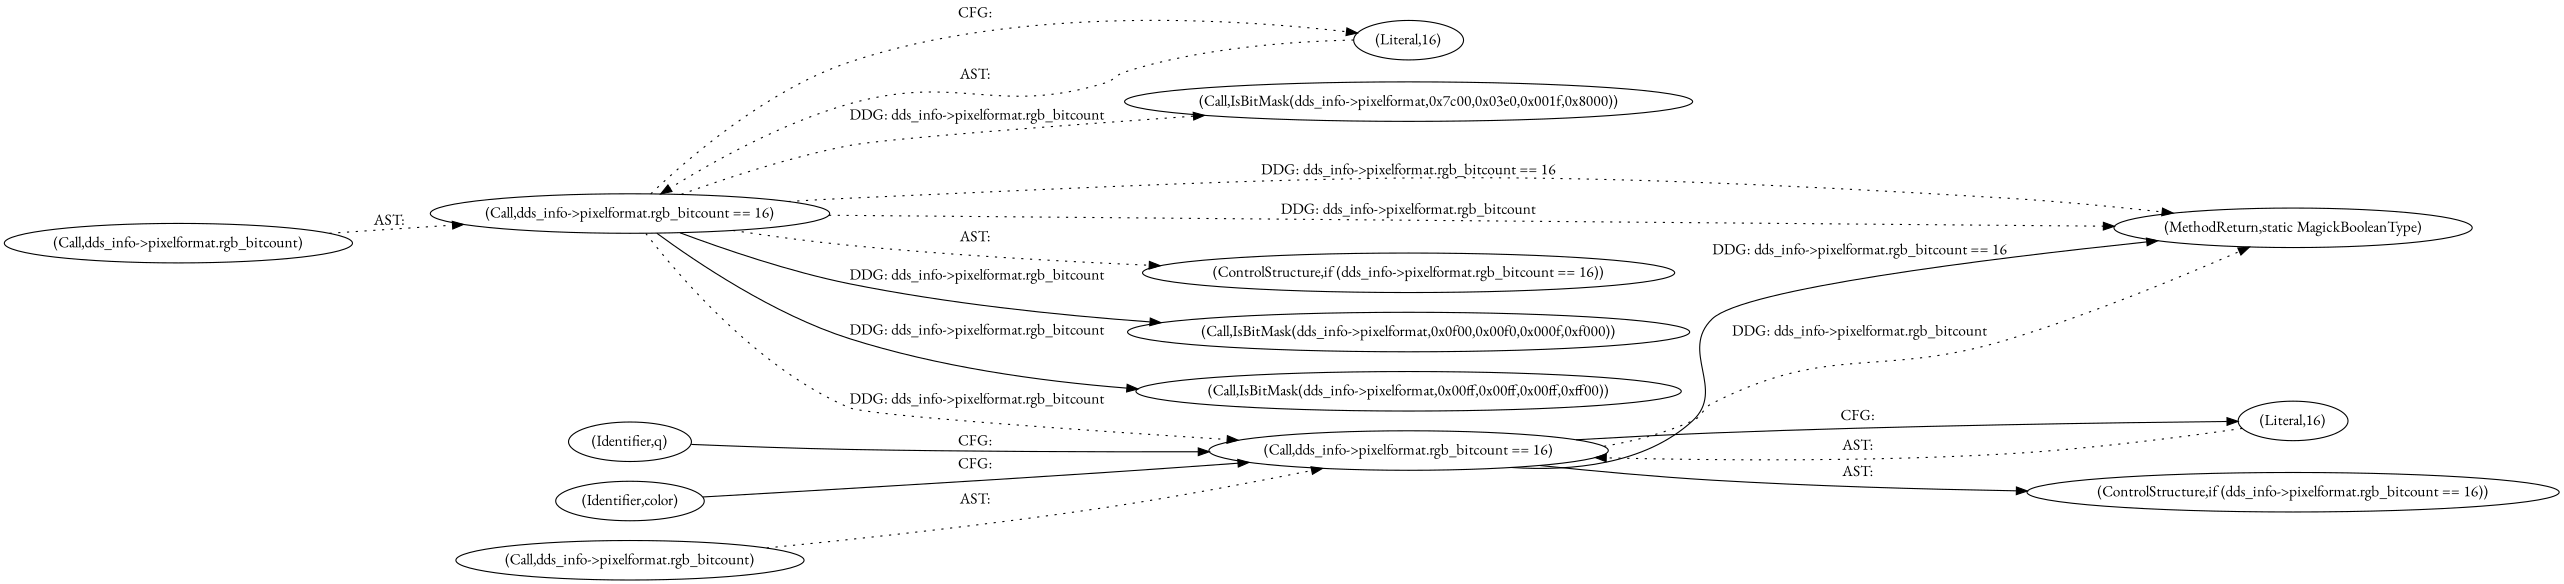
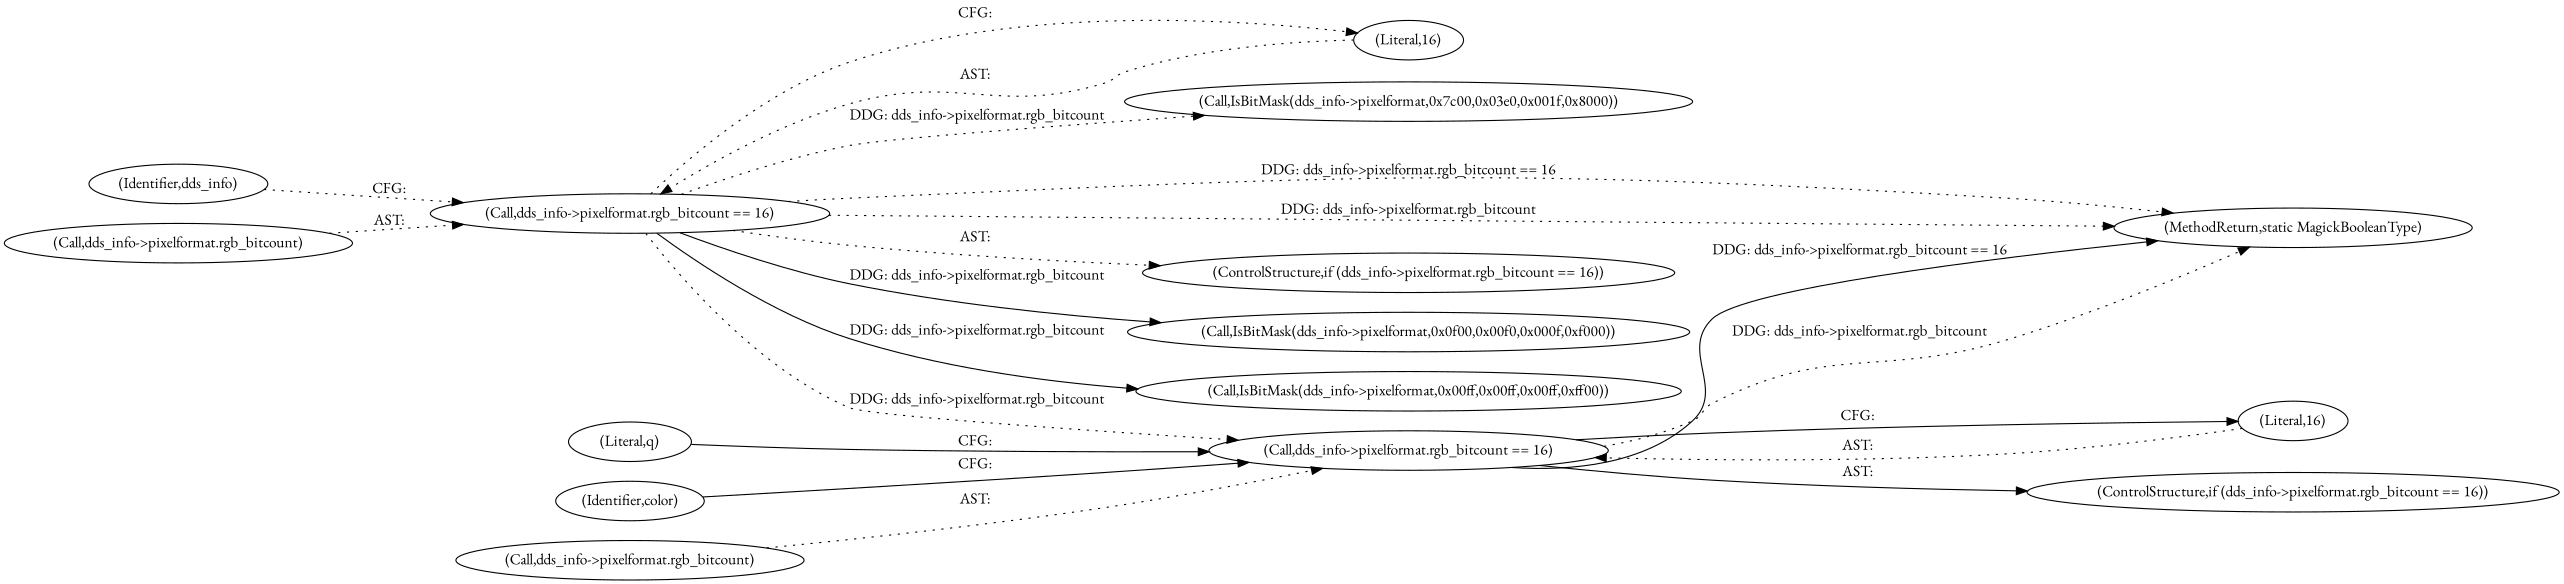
none -> (178, 184)
(630, 442) -> (630, 442)
